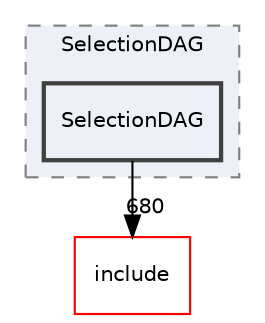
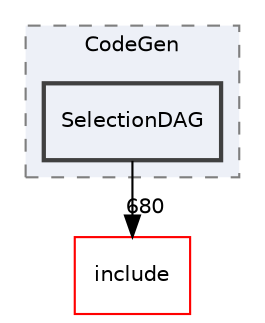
(132, 46) -> (132, 46)
